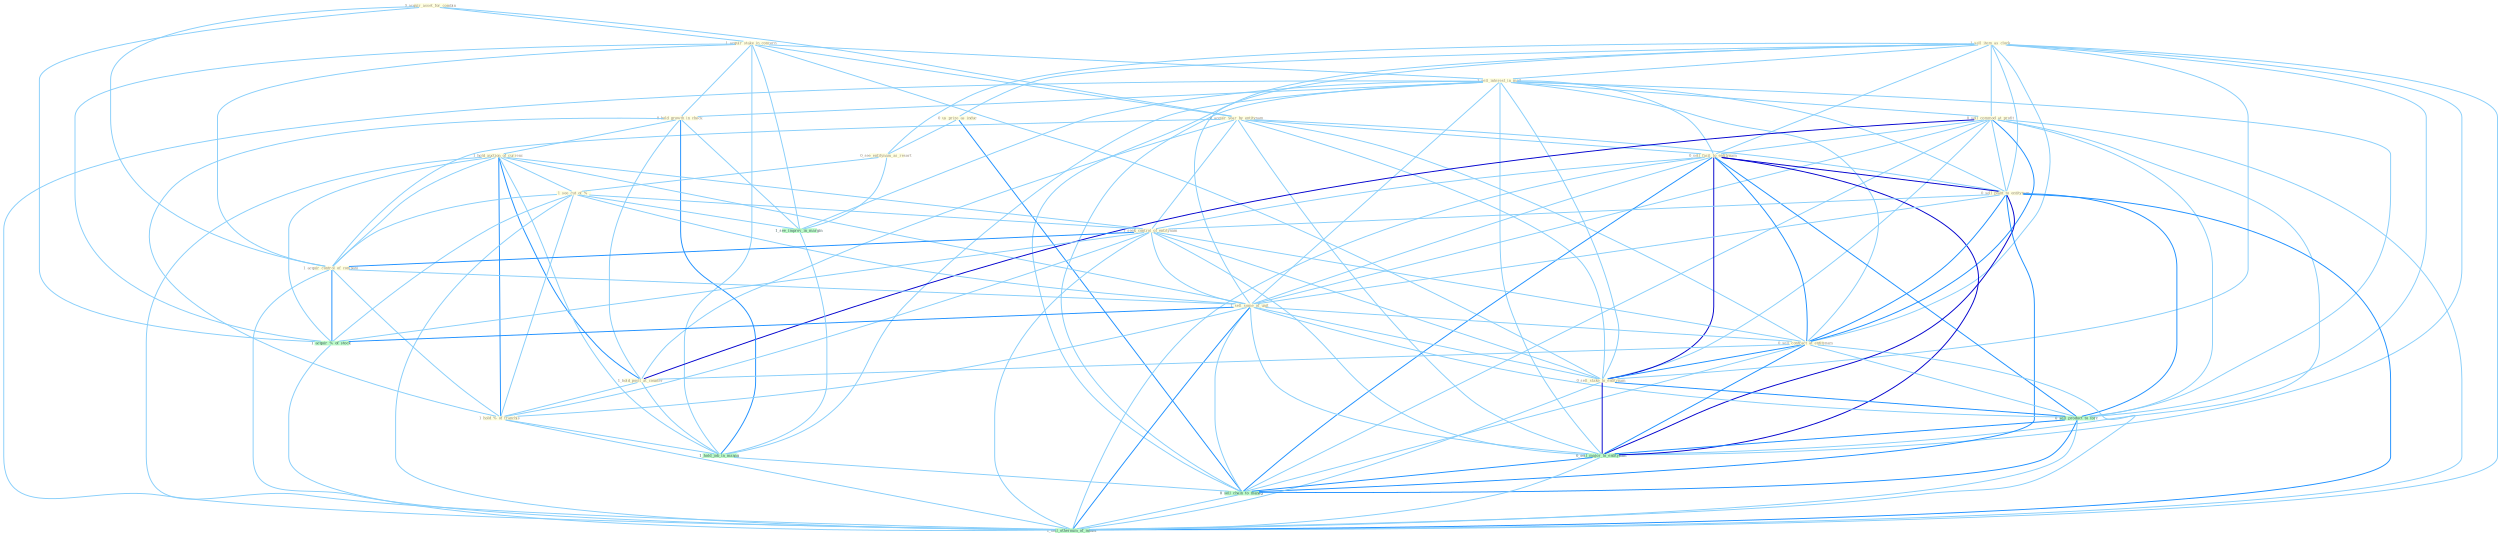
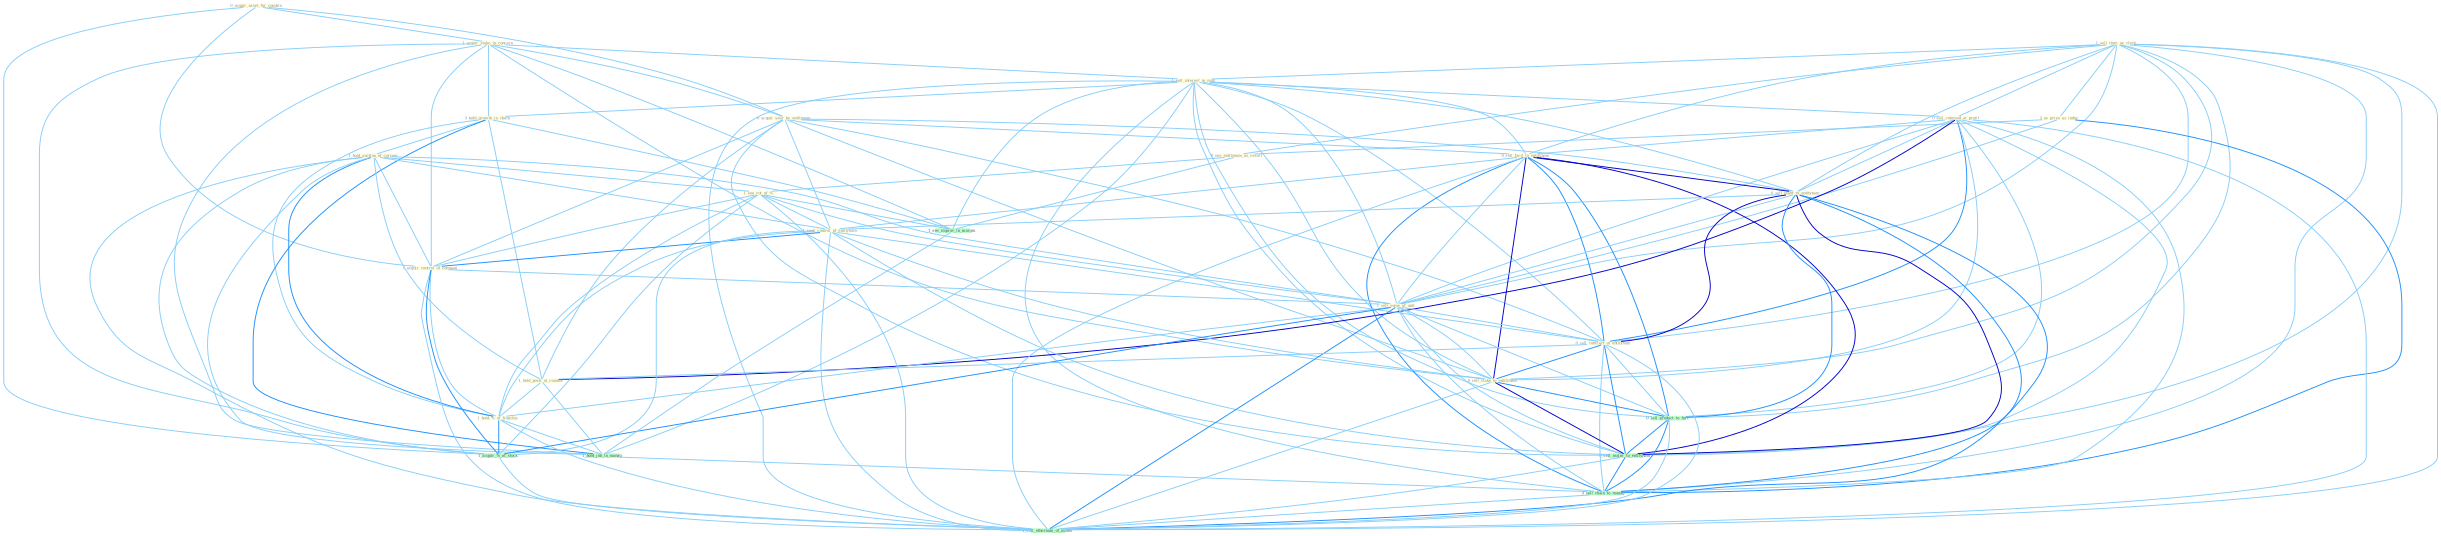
(1184, 283) -> (1732, 221)
(1920, 285) -> (1708, 272)
(552, 287) -> (418, 287)
none -> (499, 437)
